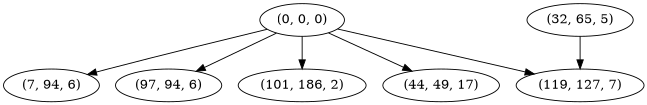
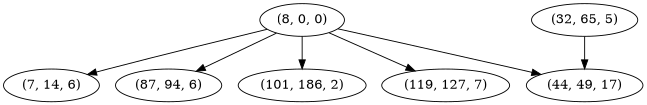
(302, 20) -> (302, 20)
(580, 48) -> (585, 48)
(51, 85) -> (51, 85)
(169, 85) -> (169, 85)
